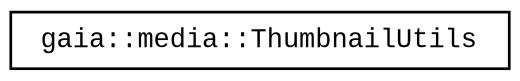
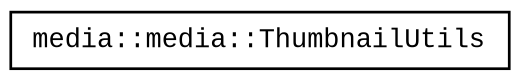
(260, 40) -> (260, 40)
